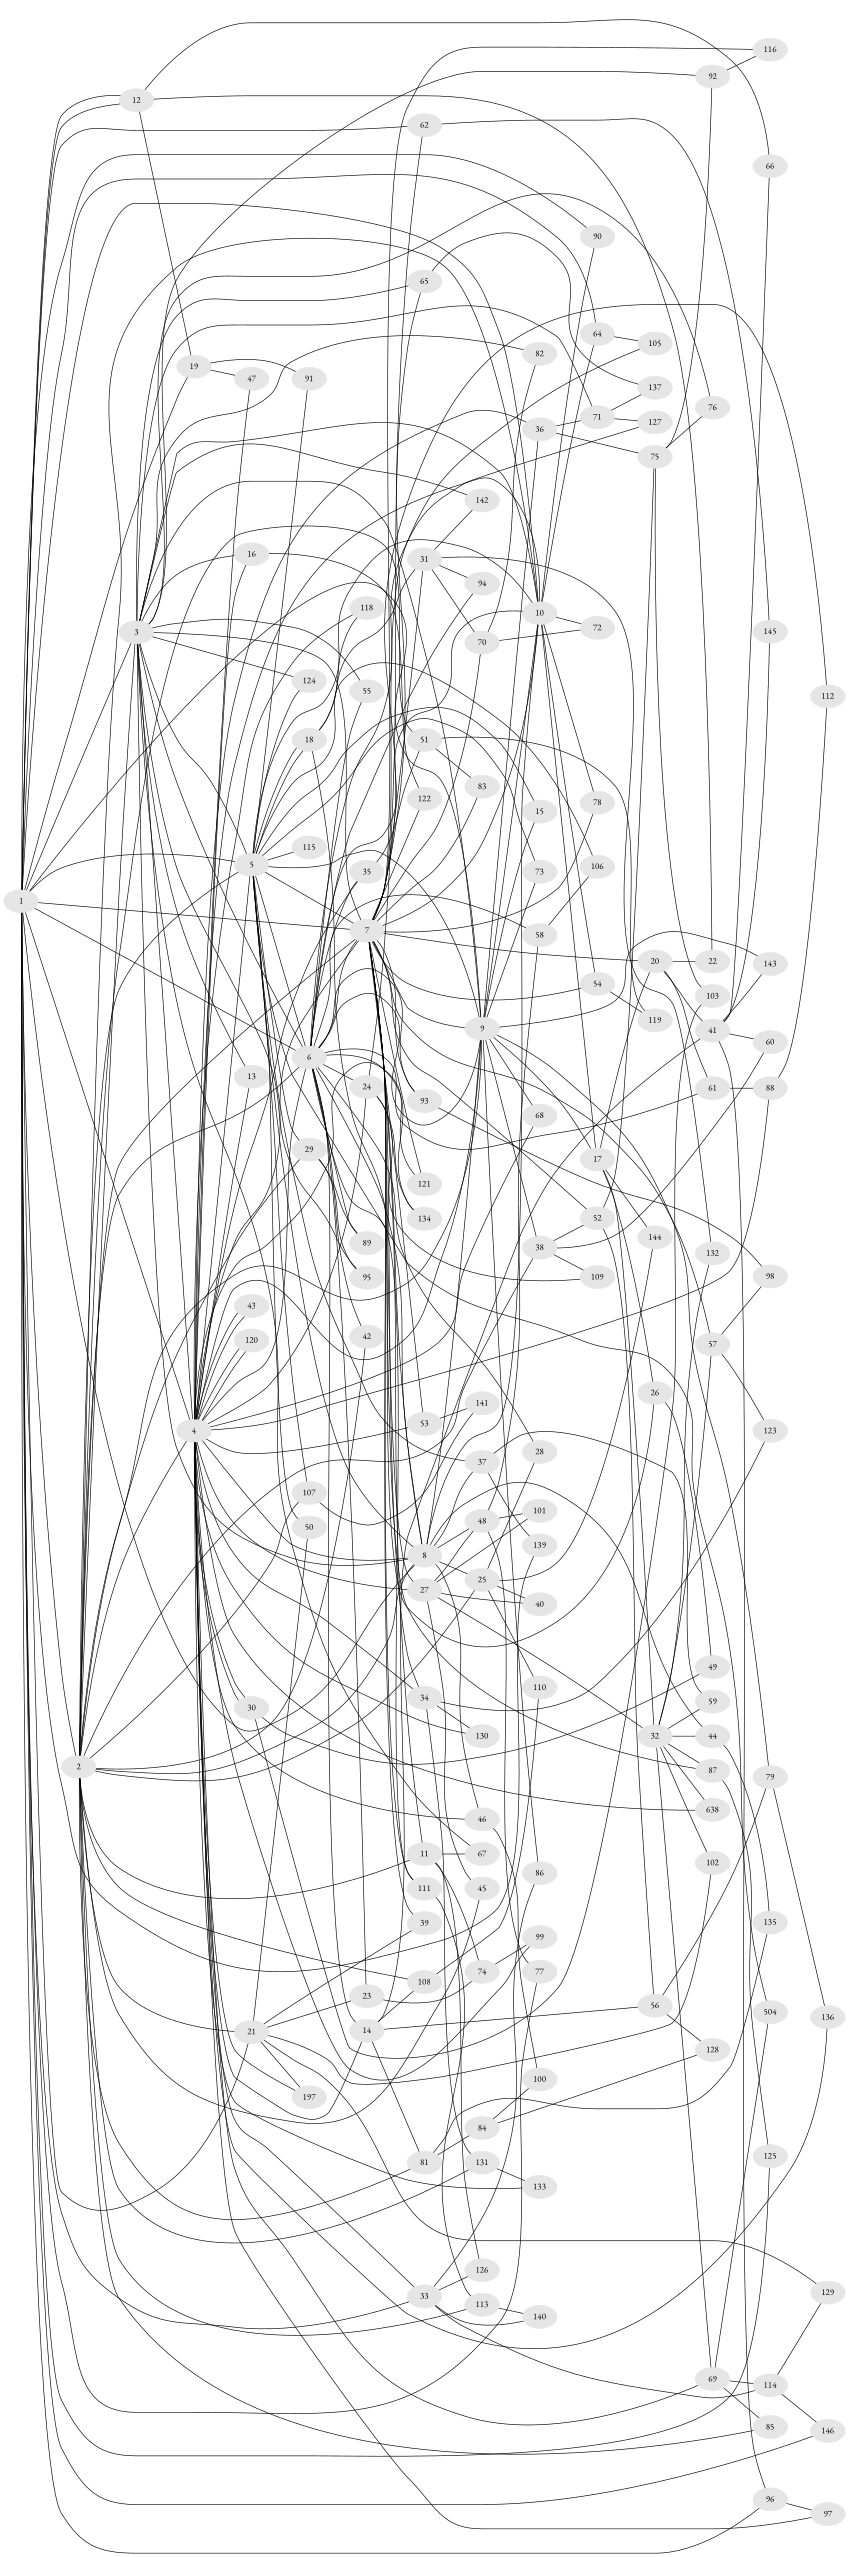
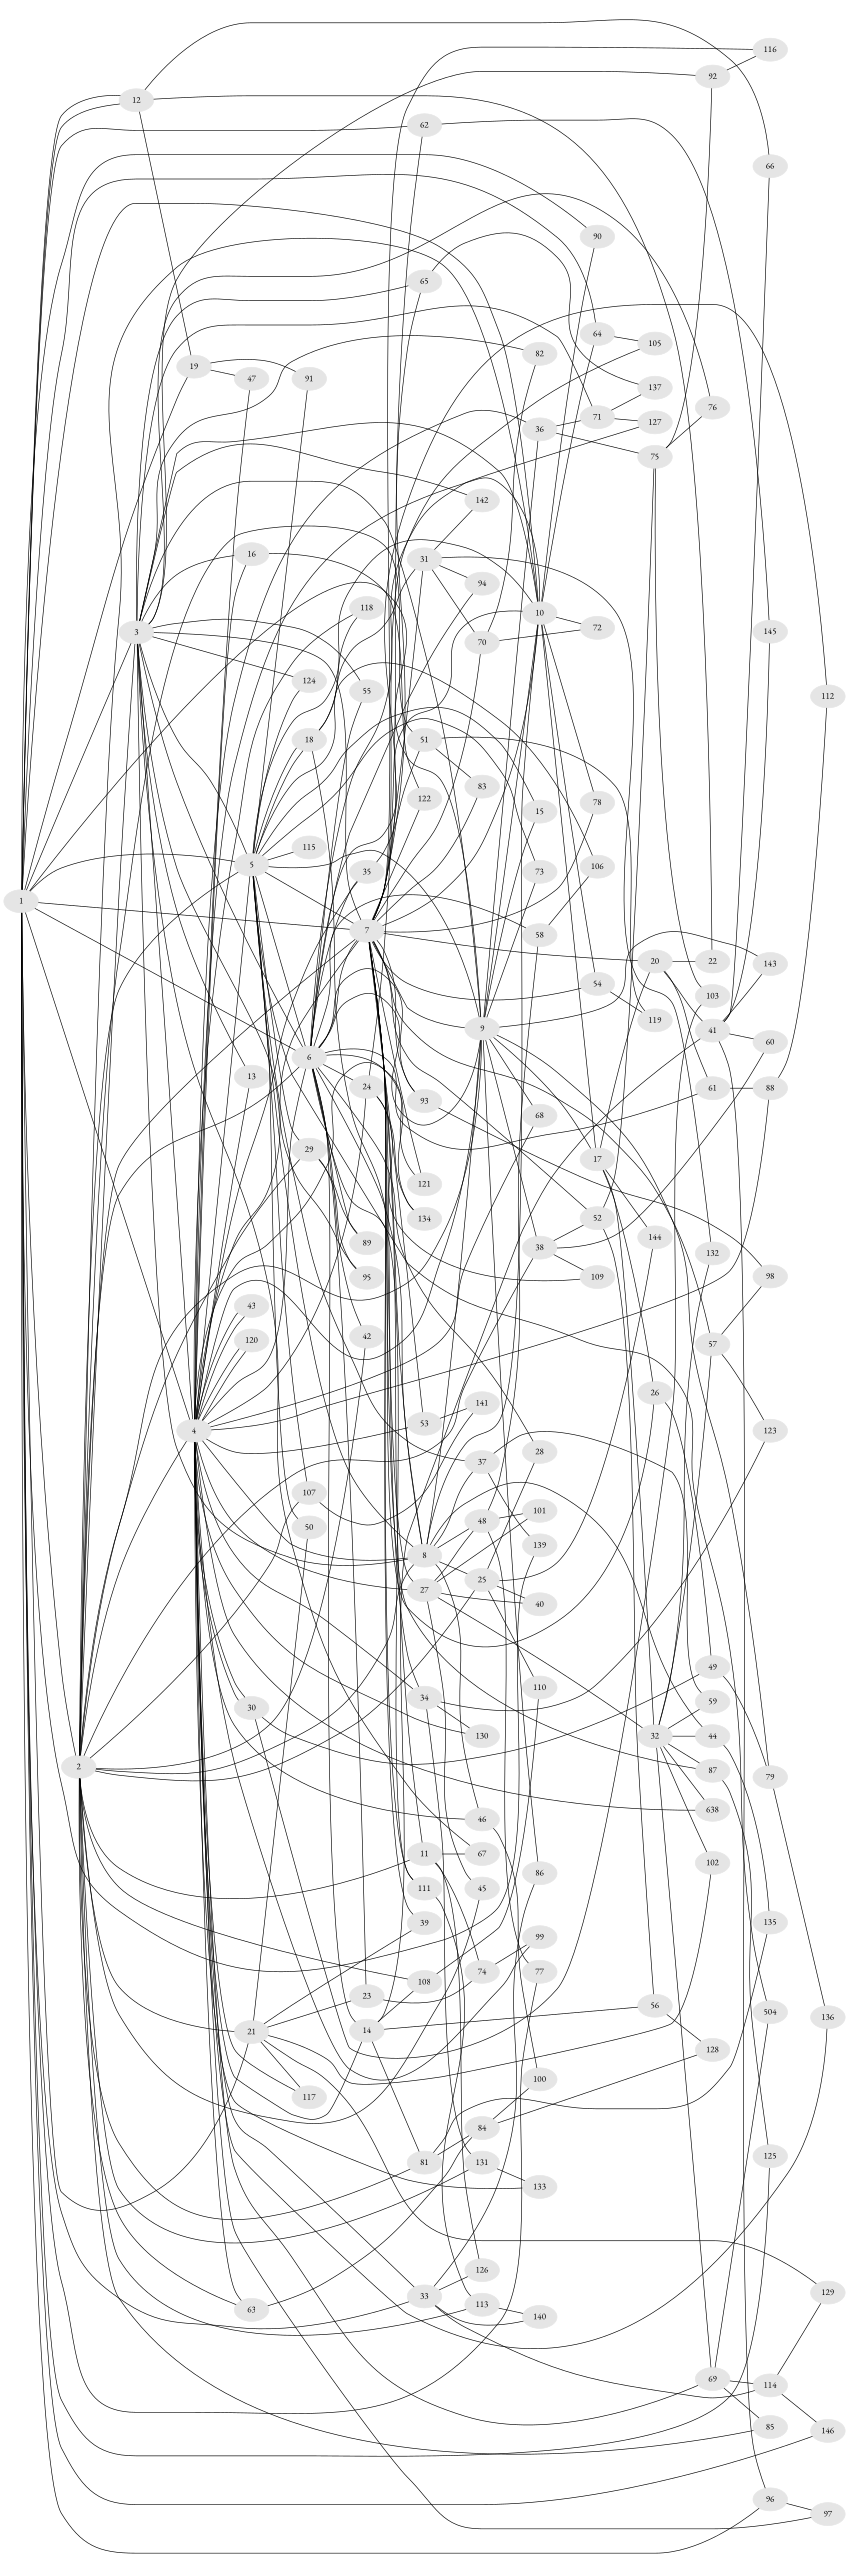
(112, 1459) -> none
(722, 1896) -> (749, 1719)
(309, 2097) -> (309, 2097)
none -> (252, 2310)
